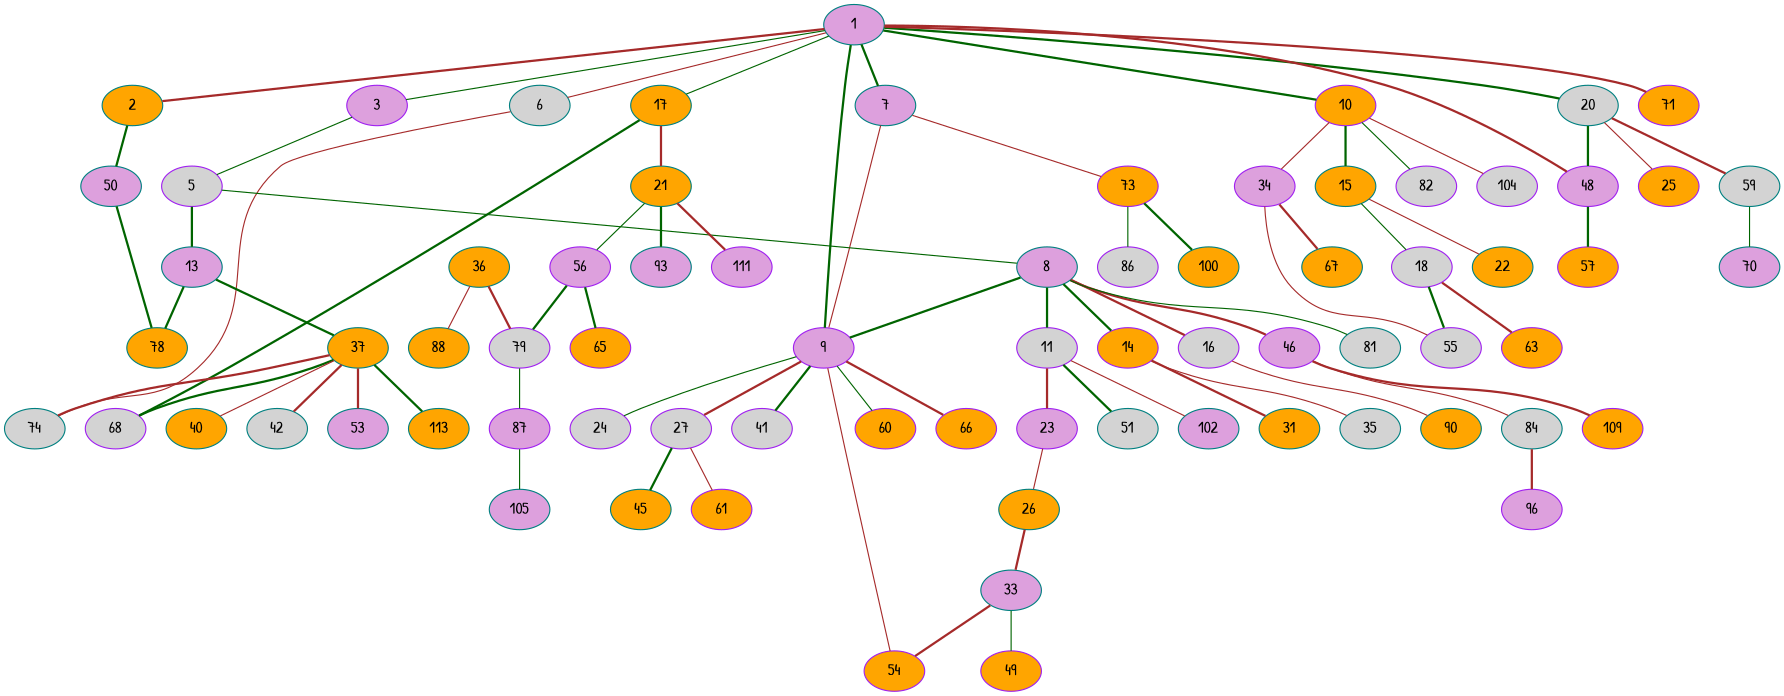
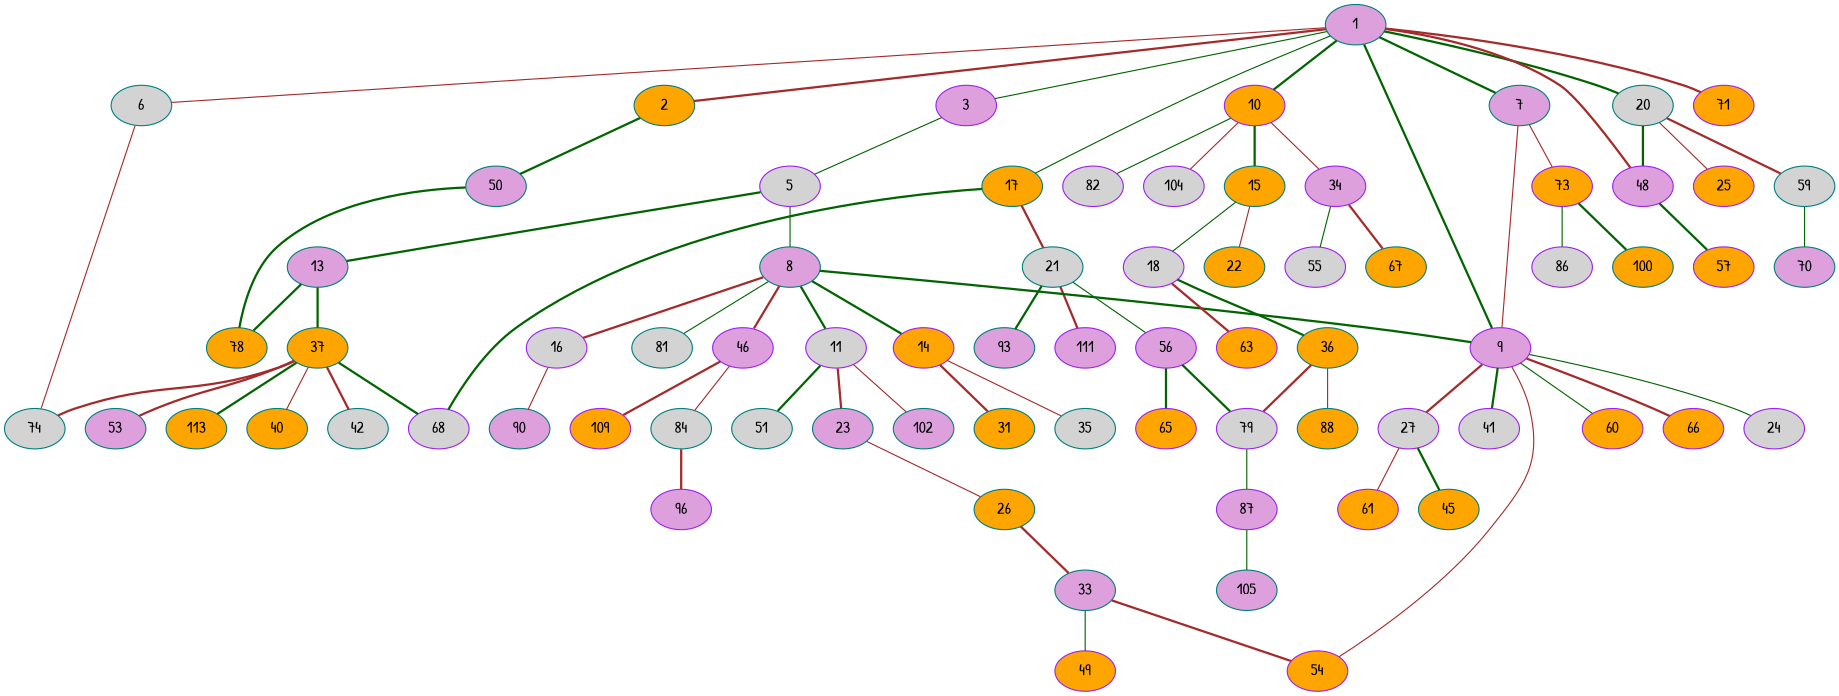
(661, 186) -> (1053, 267)
(1315, 306) -> (1325, 227)
(1436, 307) -> (1234, 305)
(1047, 429) -> (843, 429)
(1451, 429) -> (520, 429)
